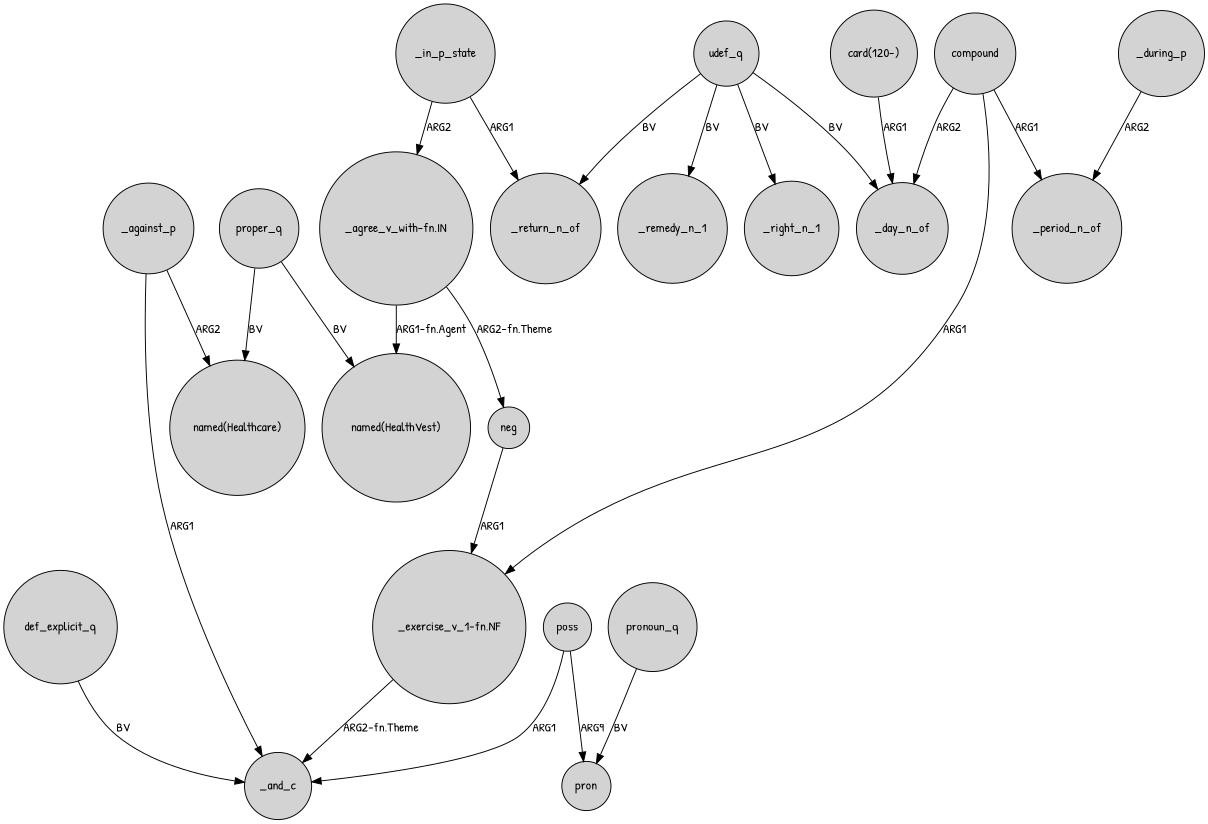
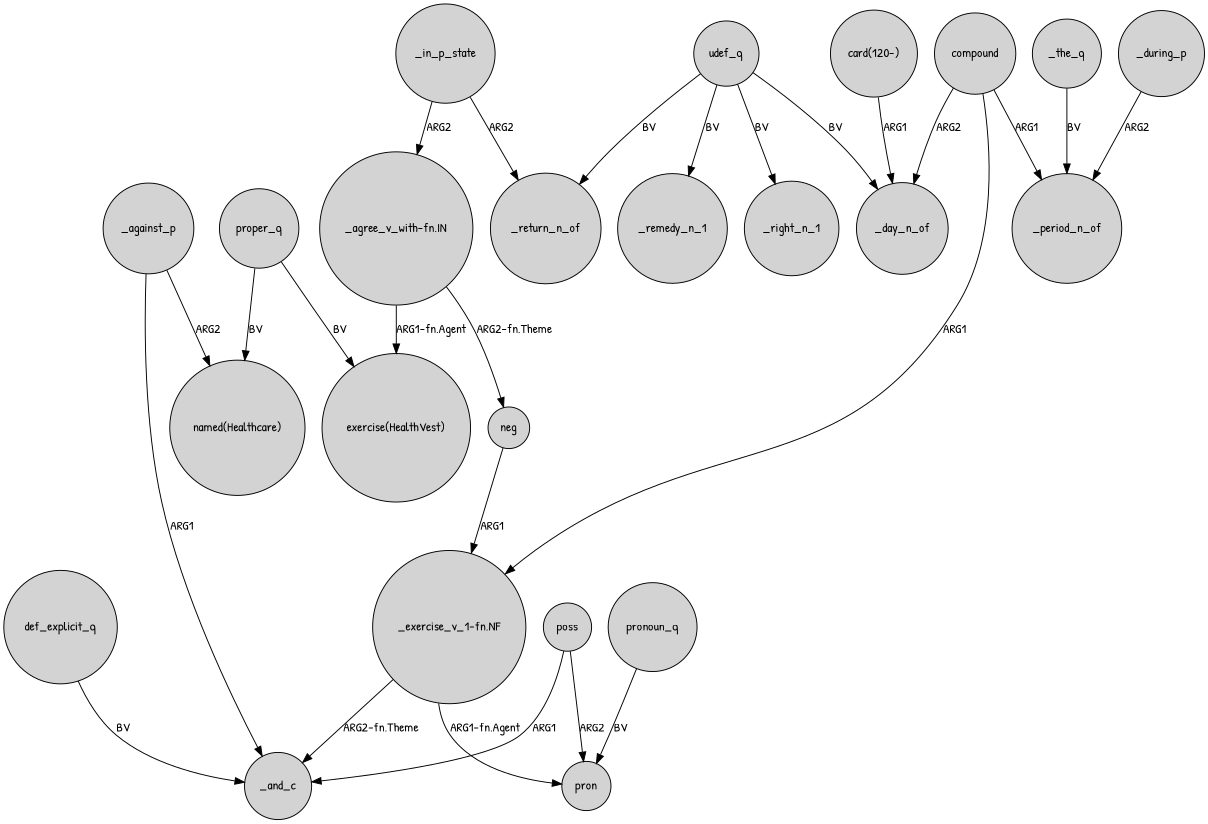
none -> (1067, 54)
(502, 127) -> (502, 127)
(396, 428) -> (396, 428)
(593, 728) -> (593, 728)
none -> (481, 762)
